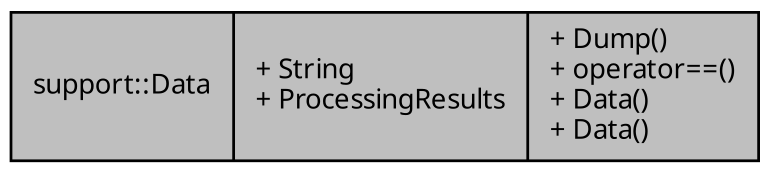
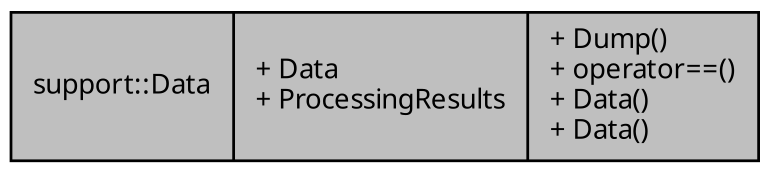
(306, 70) -> (298, 70)
